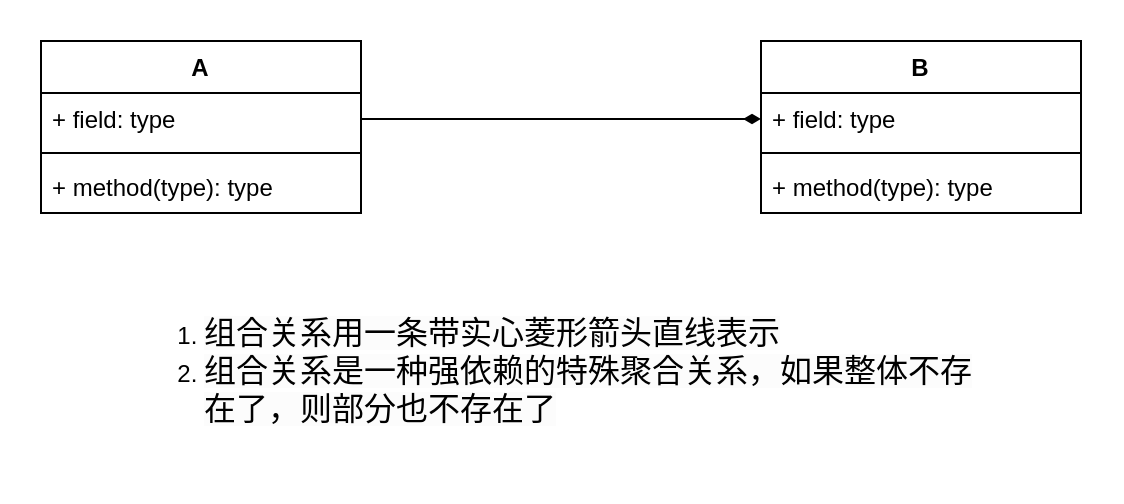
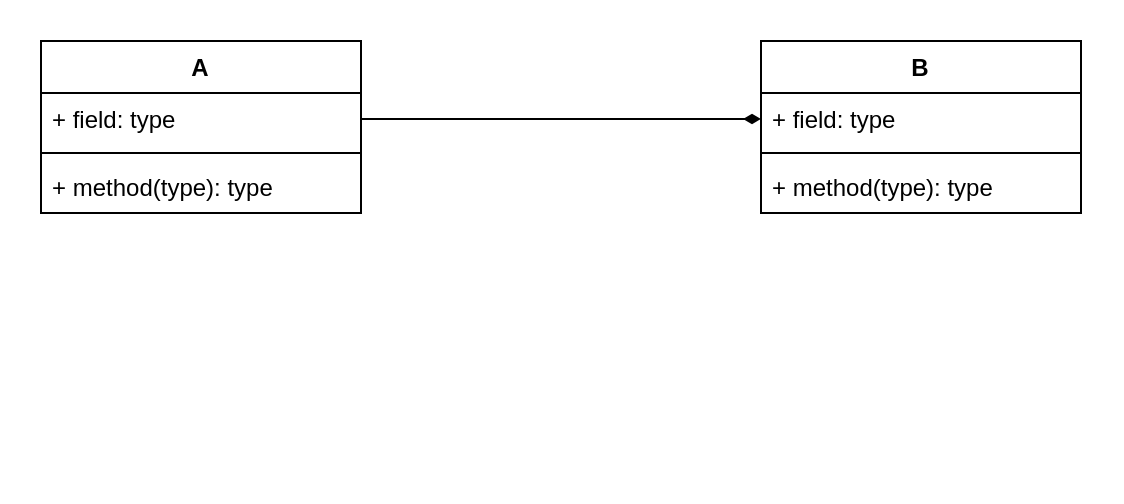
(561, 371) -> none
